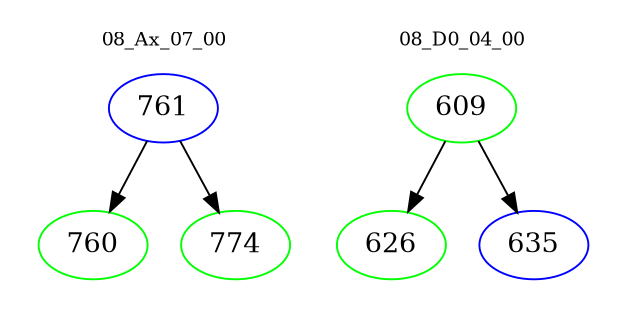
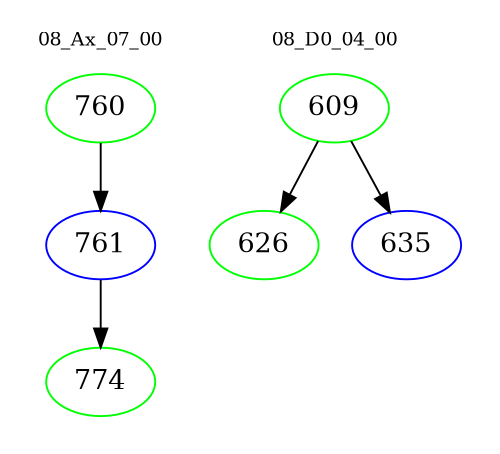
(133, 168) -> (101, 167)
